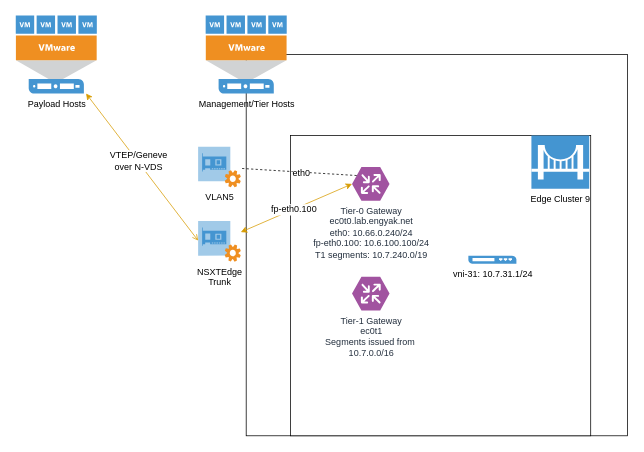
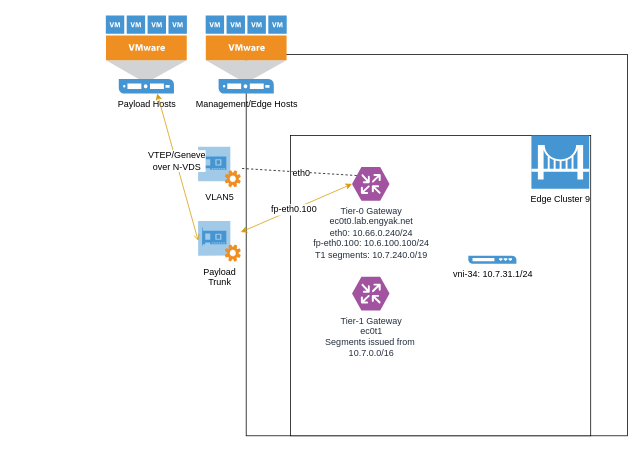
(56, 54) -> (146, 54)
(247, 104) -> (247, 104)
(493, 274) -> (493, 274)
(220, 277) -> (220, 277)
